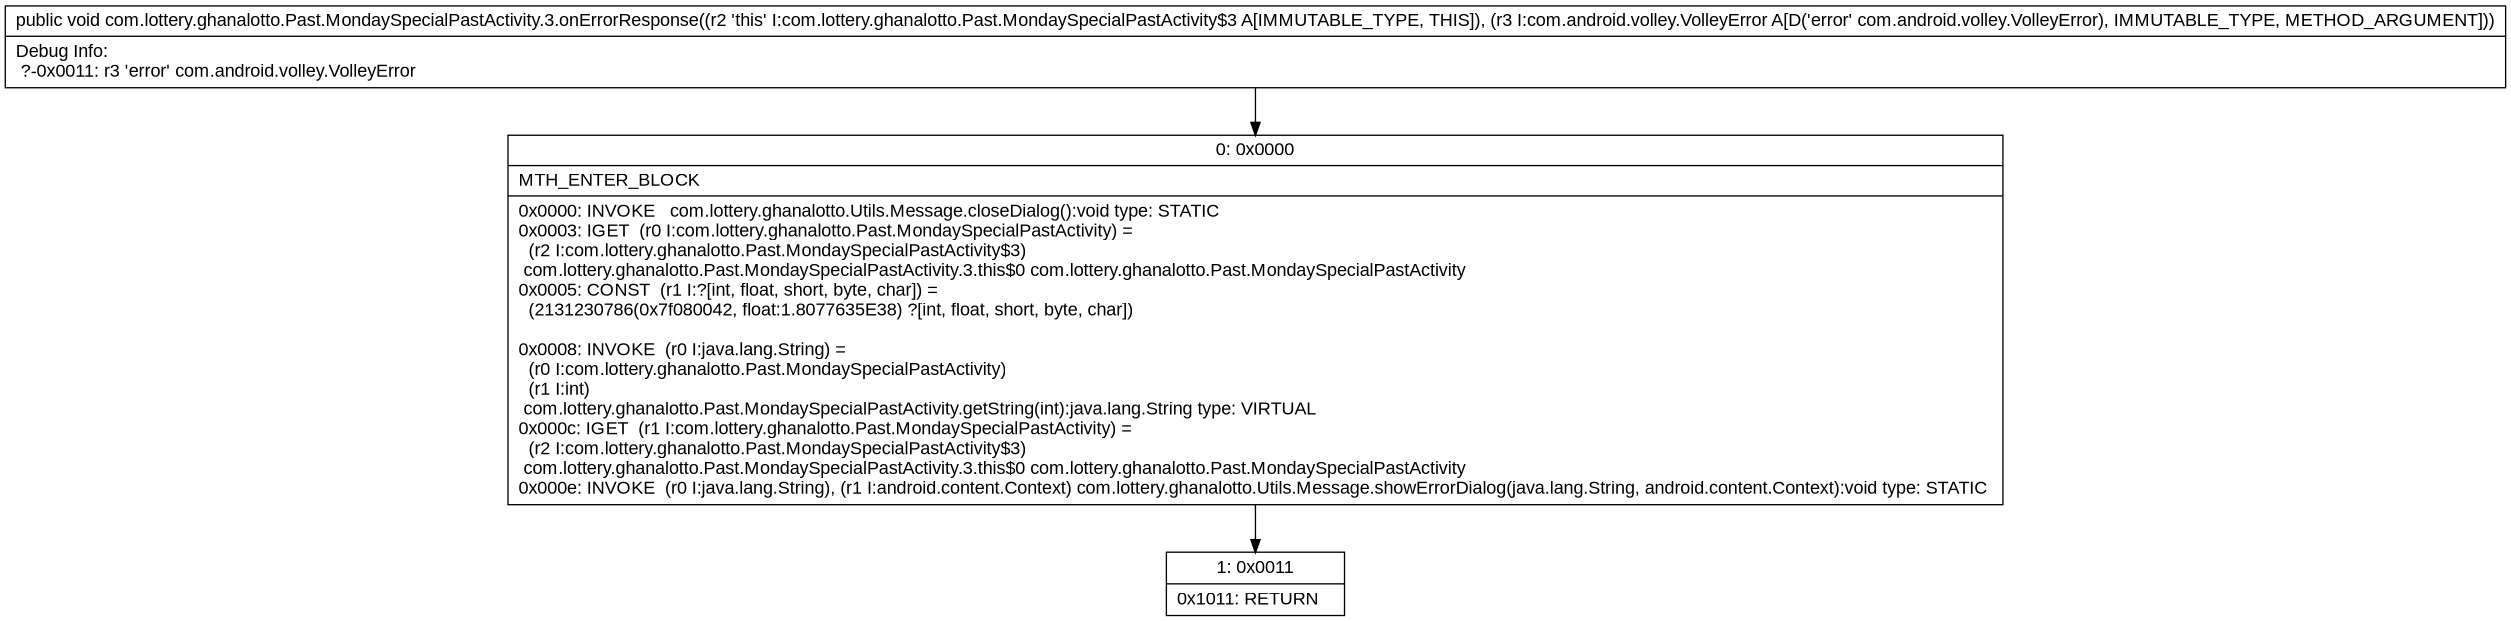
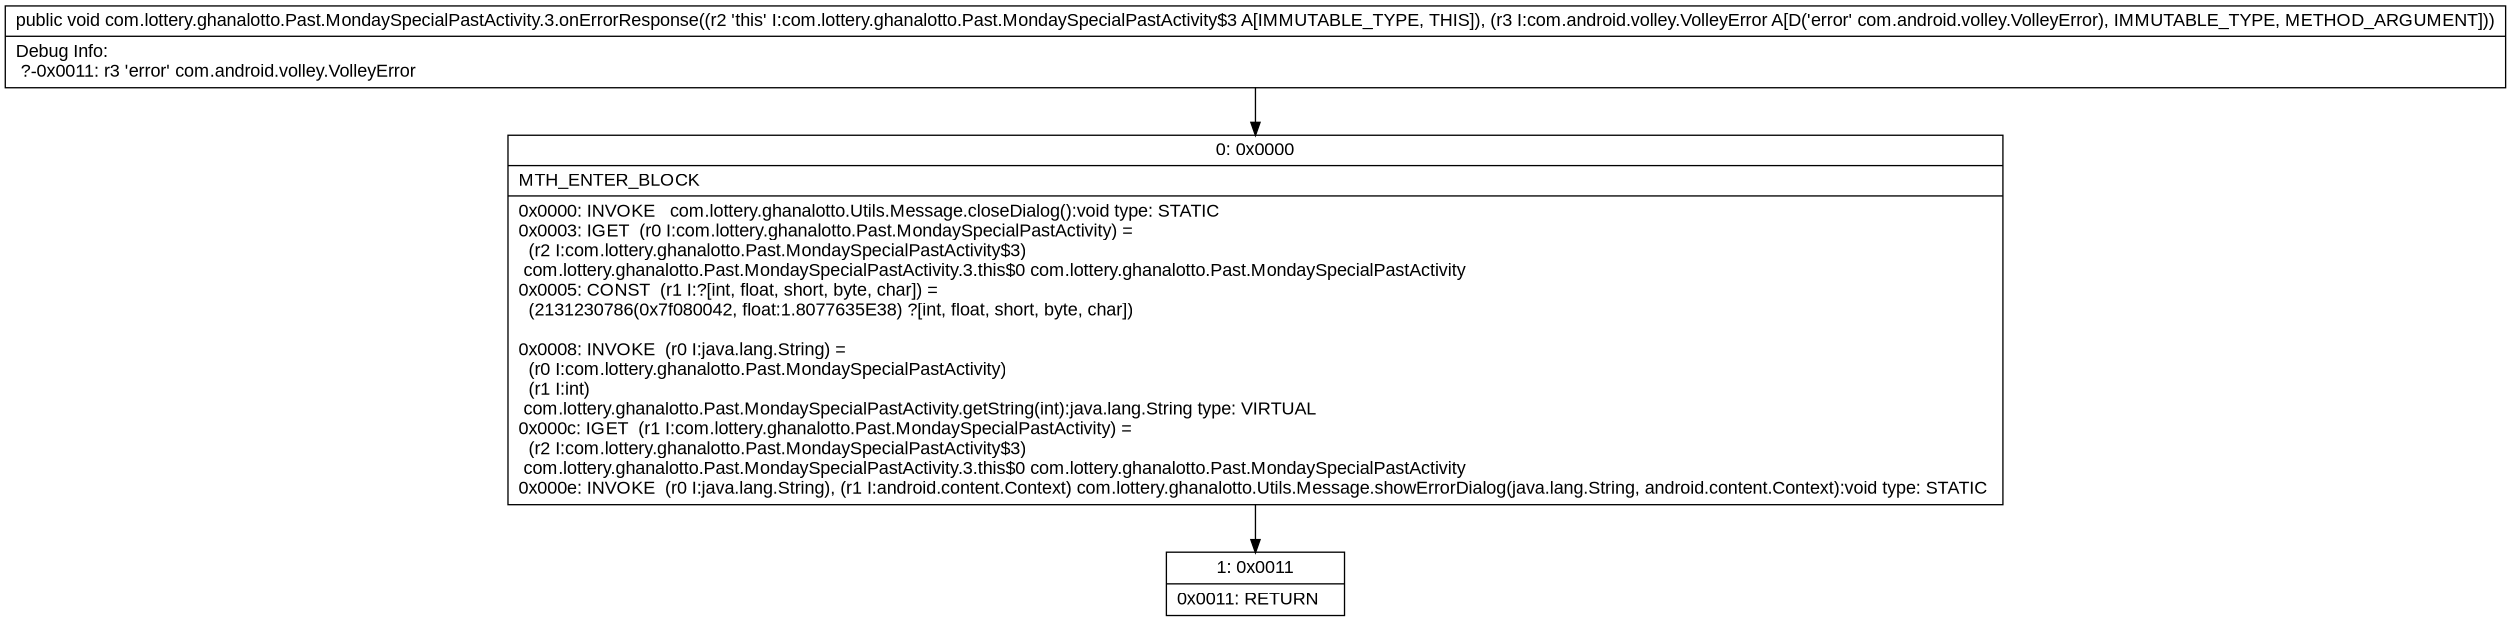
(1255, 599) -> (1255, 599)
